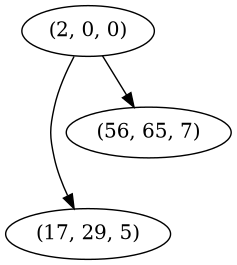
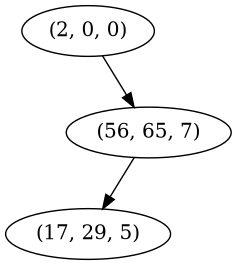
(51, 125) -> (122, 177)
